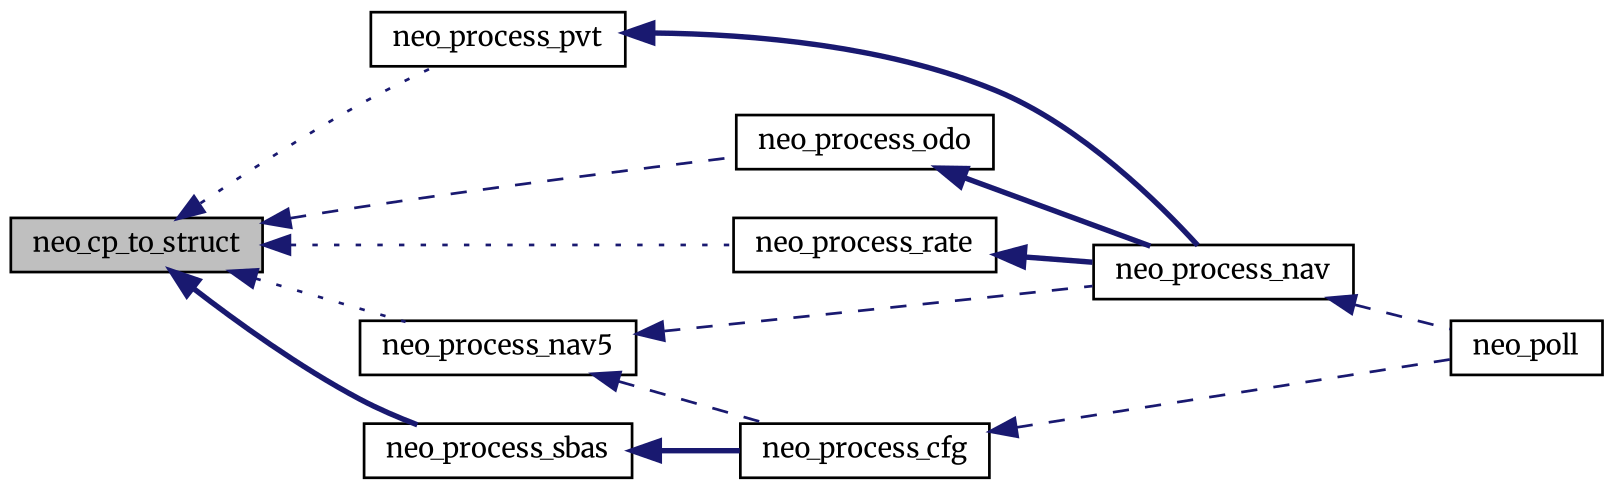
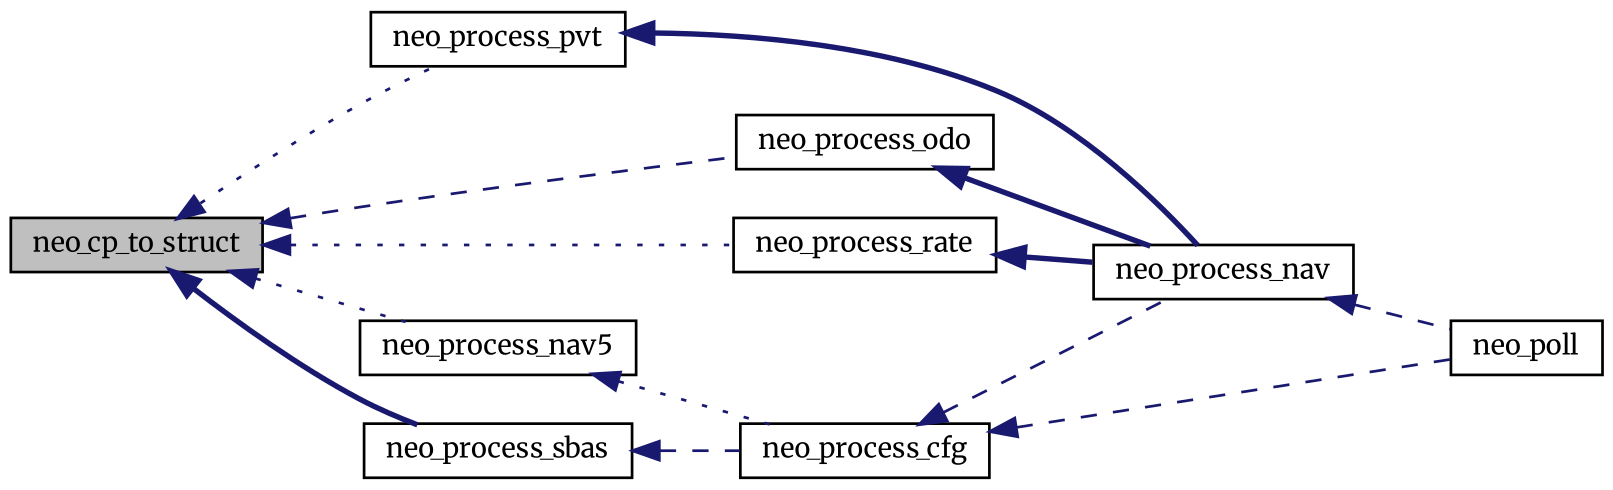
(878, 309) -> (1057, 355)
(695, 403) -> (695, 403)
(700, 451) -> (700, 451)
